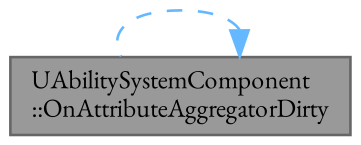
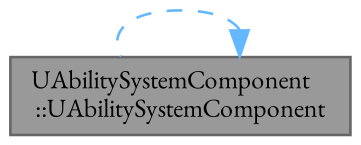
(180, 96) -> (180, 96)
